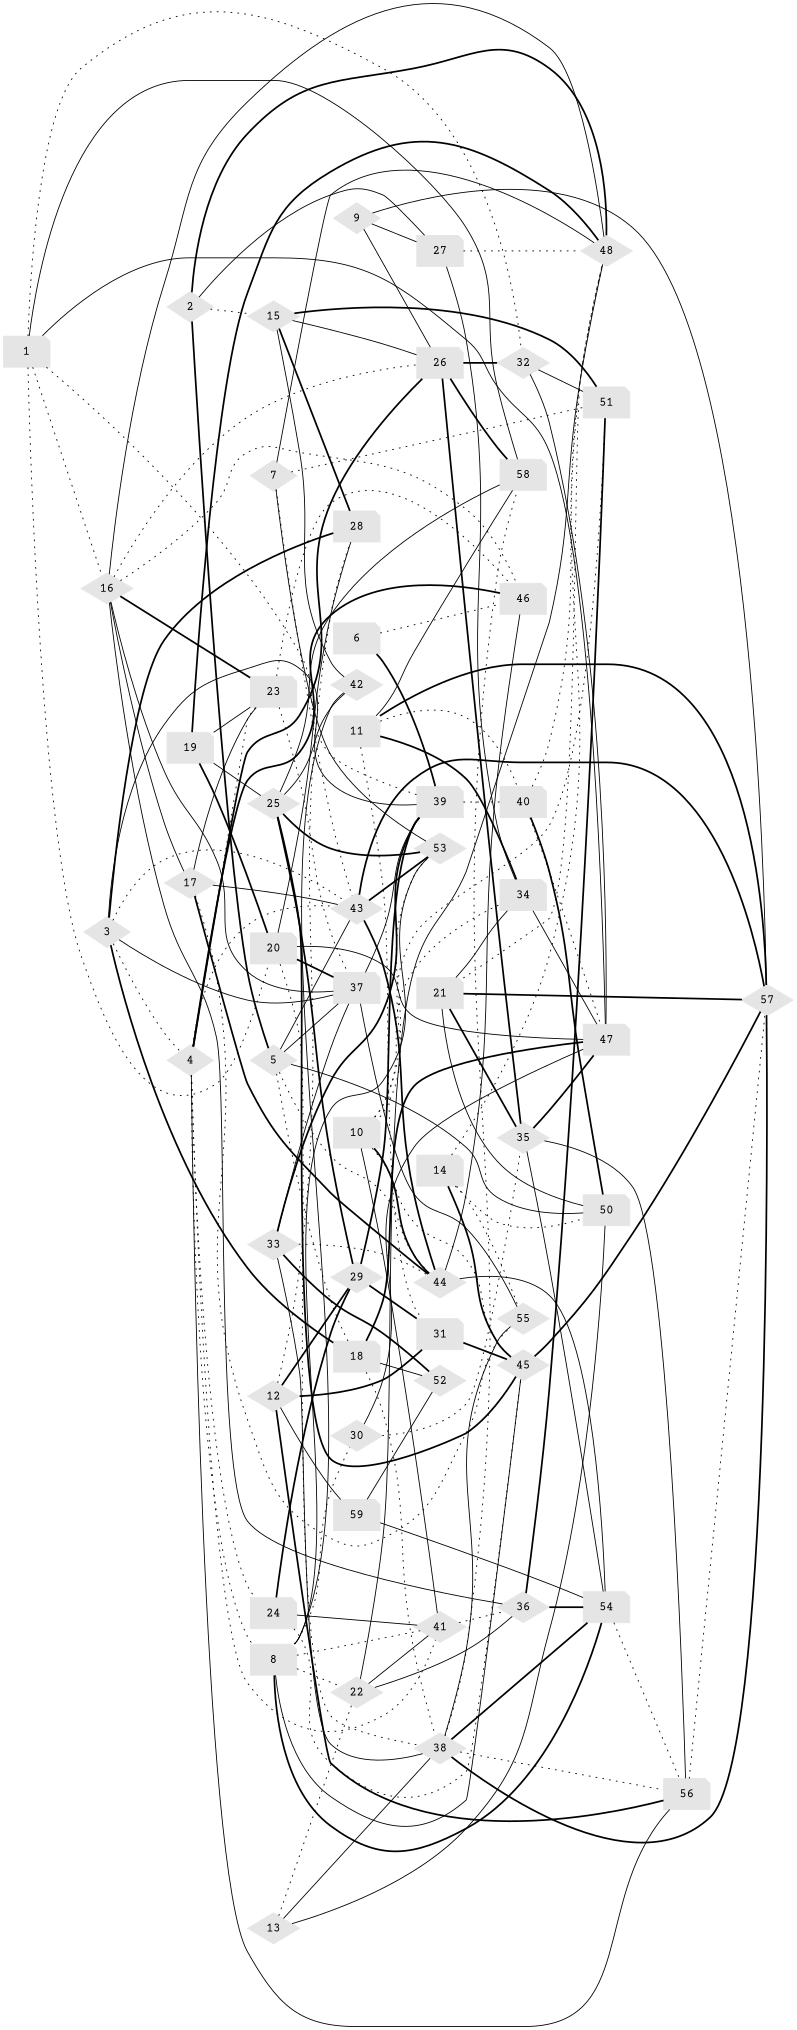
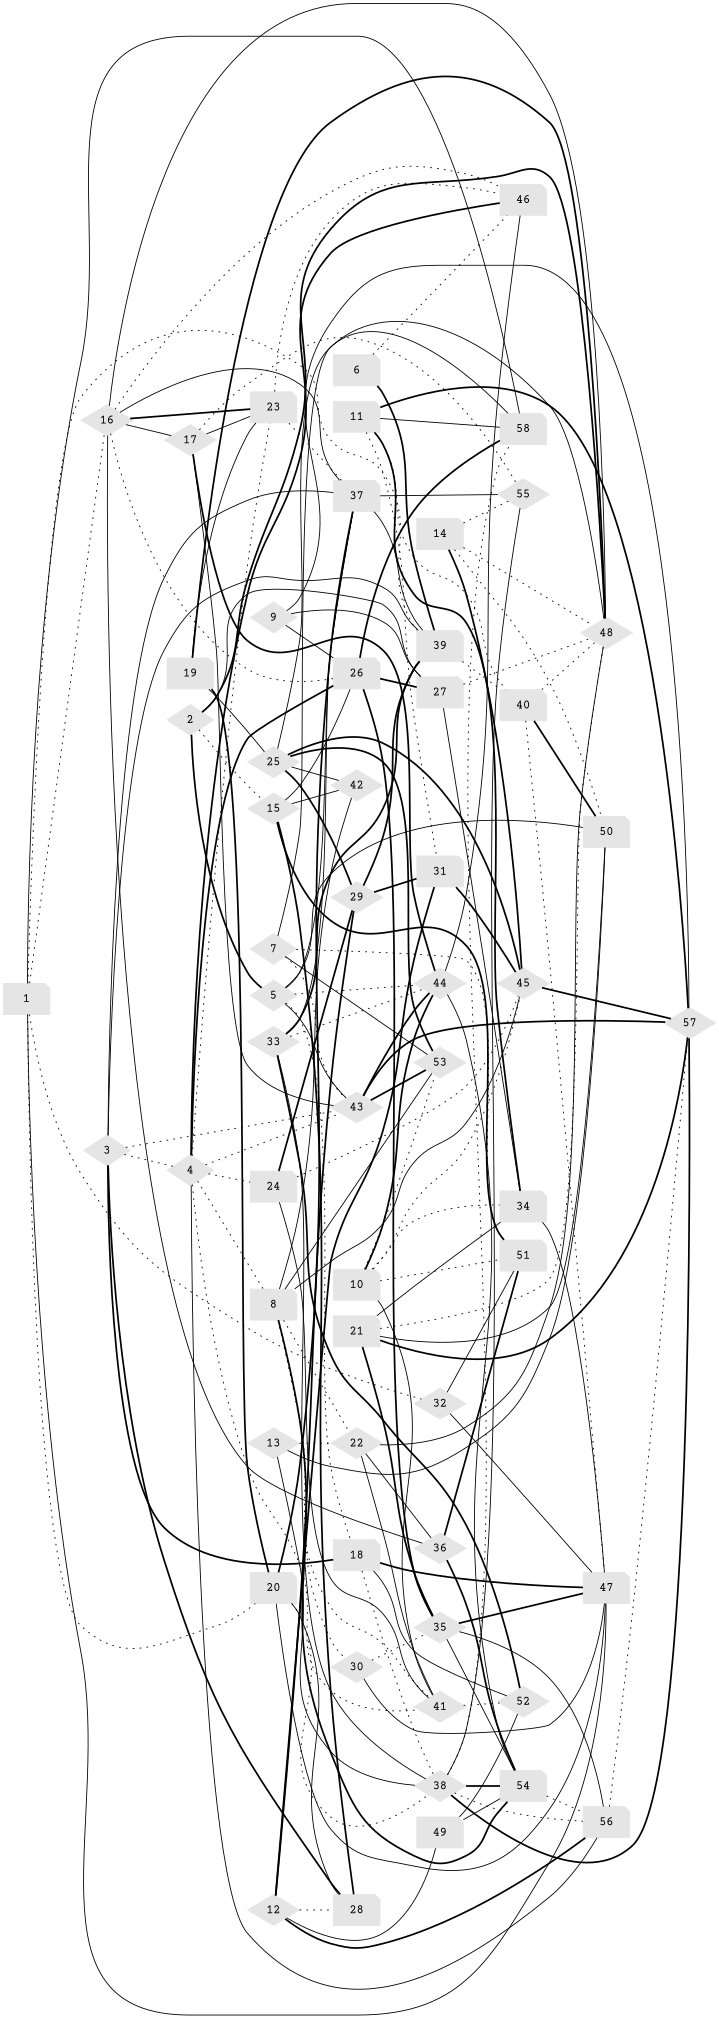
(478, 363) -> (393, 682)
(357, 1515) -> (440, 1832)
(482, 1617) -> (482, 1704)
